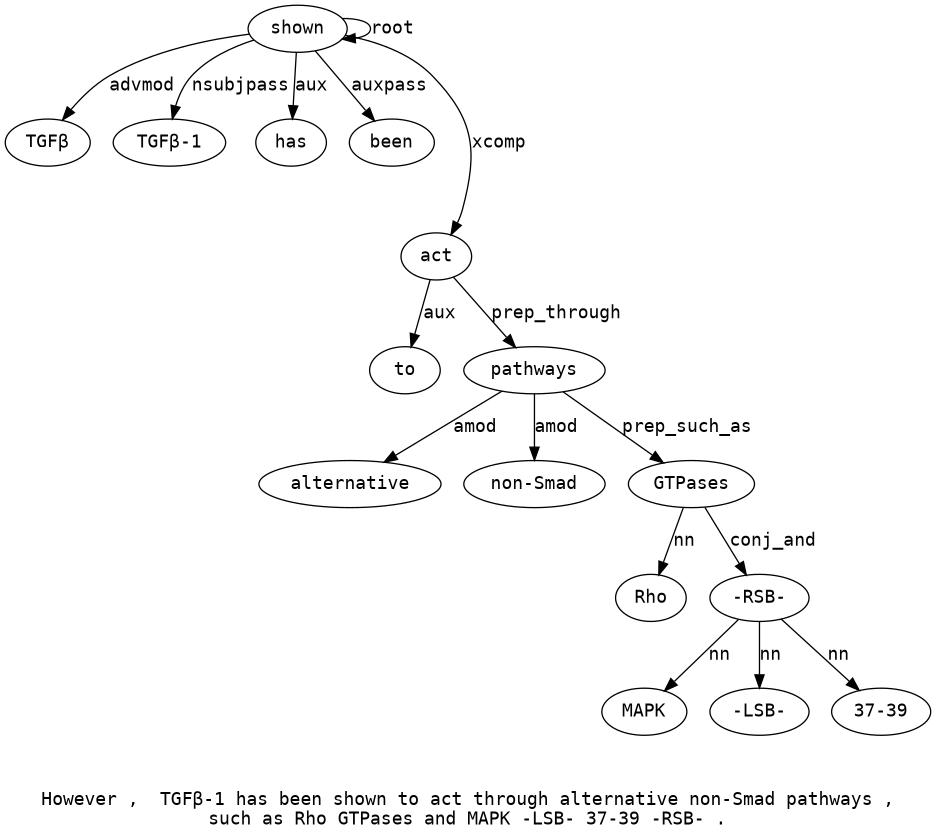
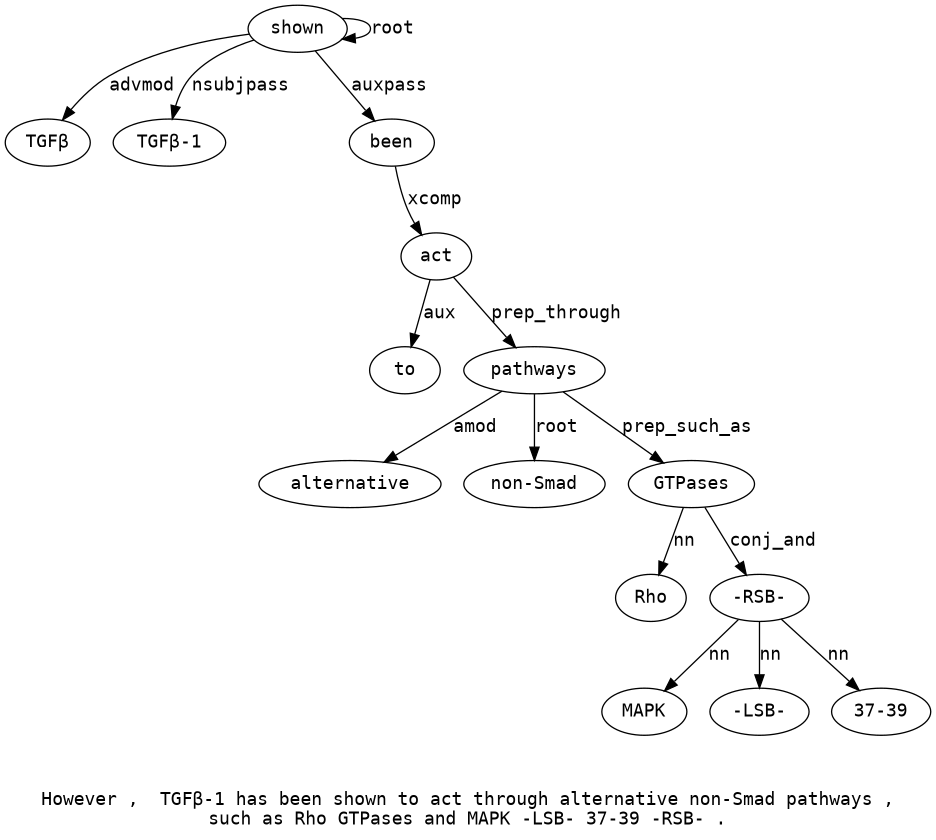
(452, 100) -> (403, 196)
(291, 143) -> none
(557, 427) -> (557, 427)
